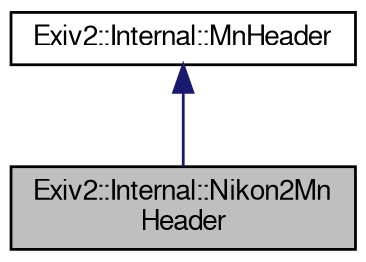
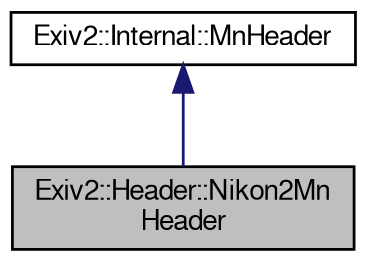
(183, 208) -> (183, 208)
